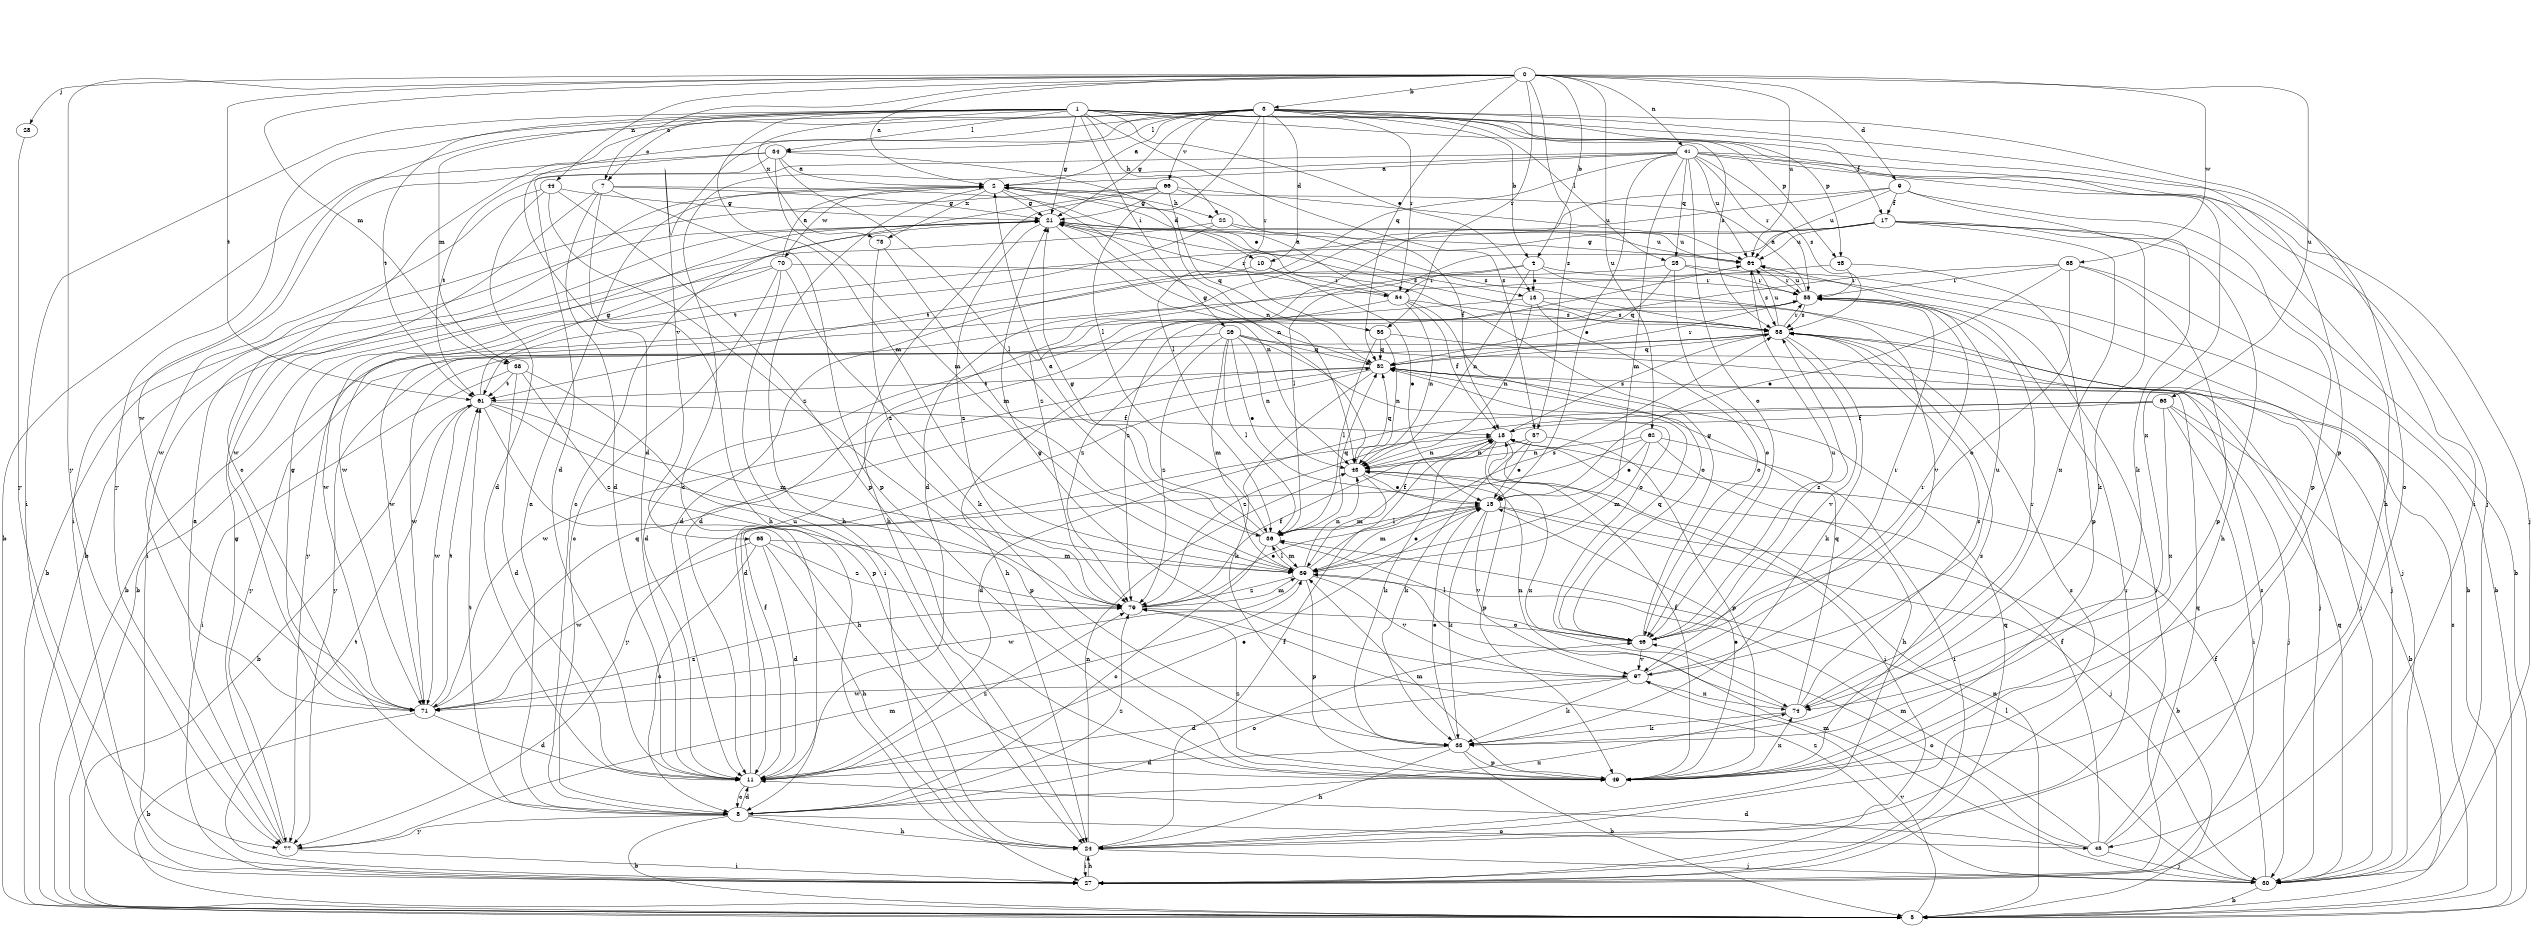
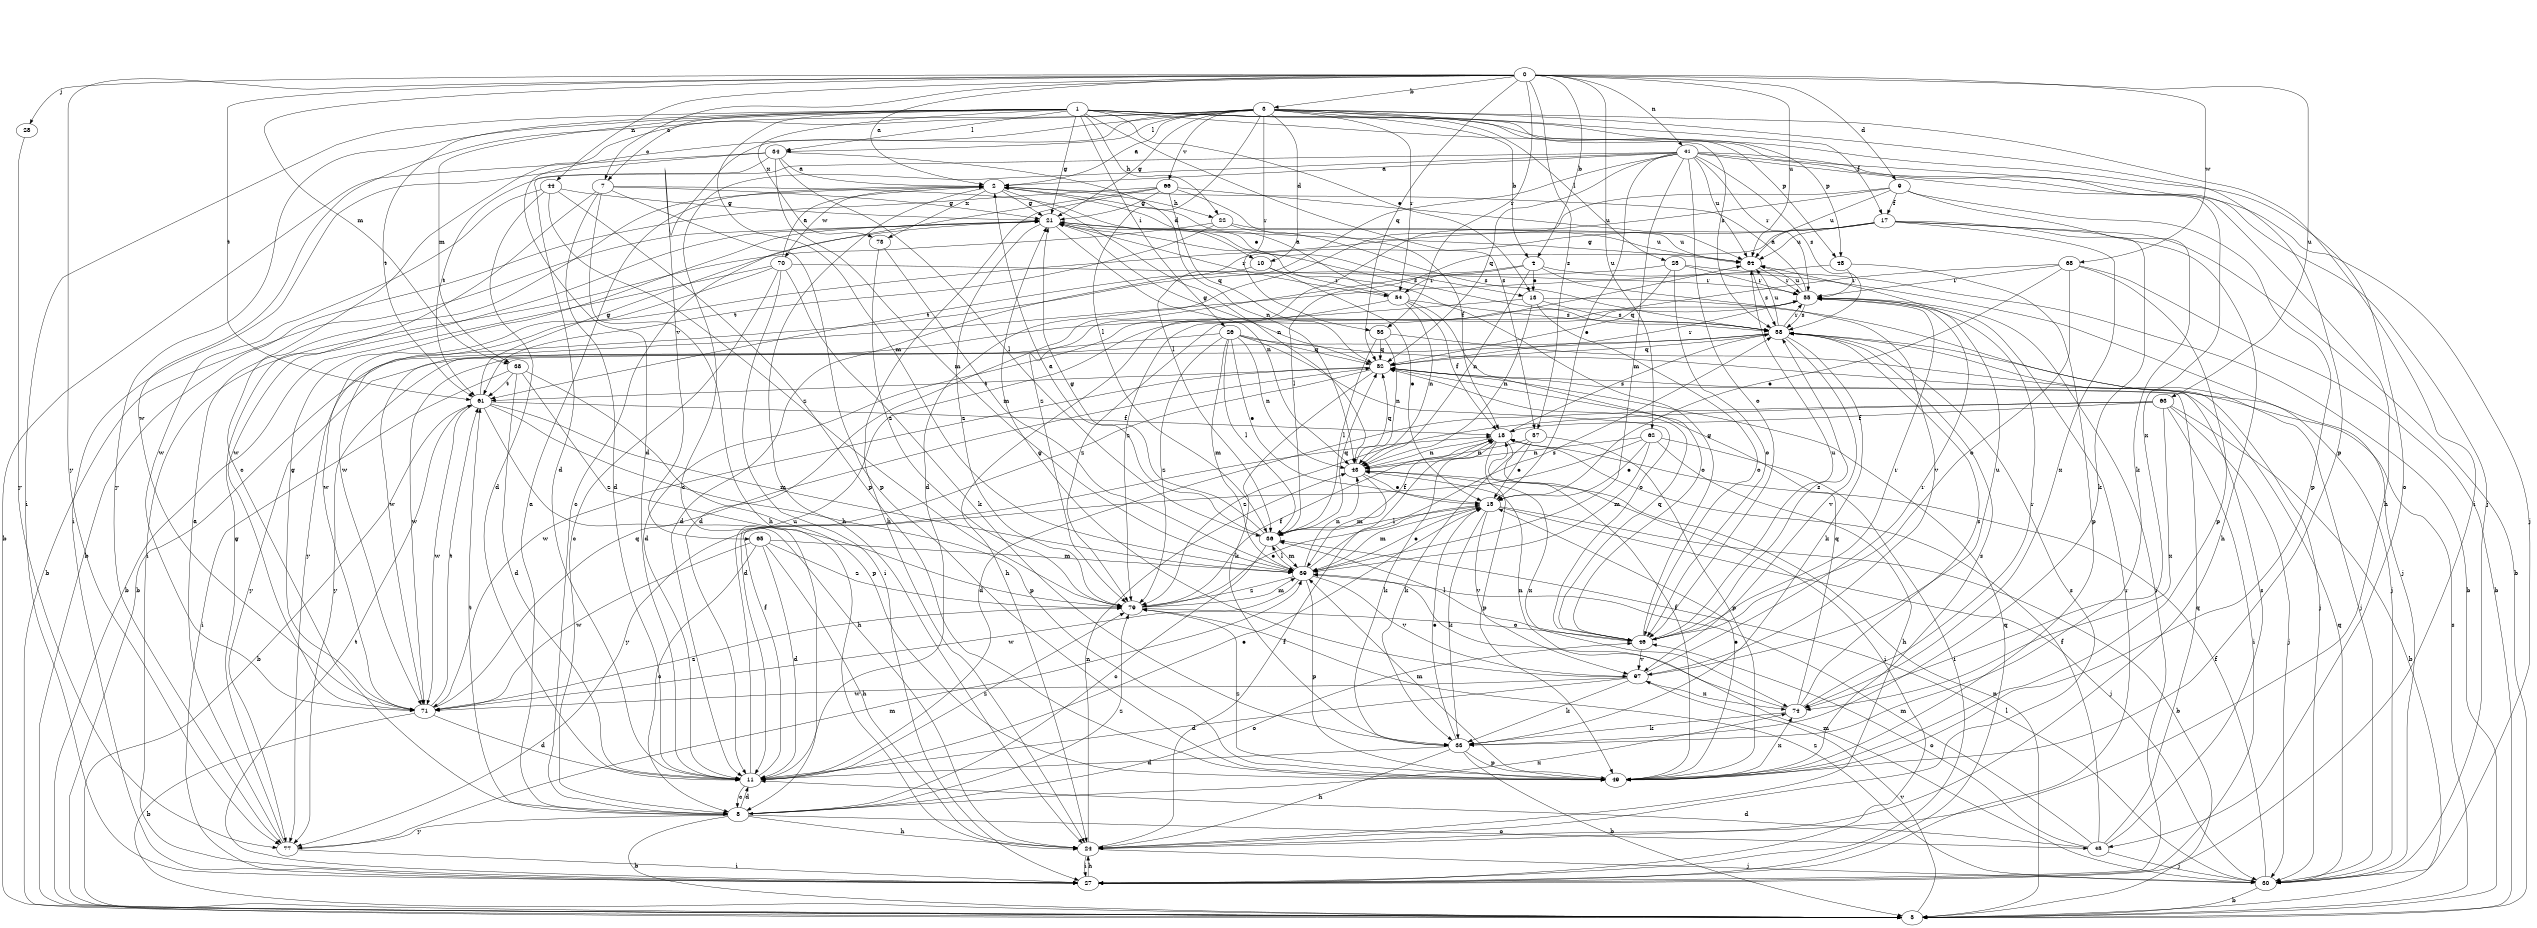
(1682, 206) -> (1501, 215)
